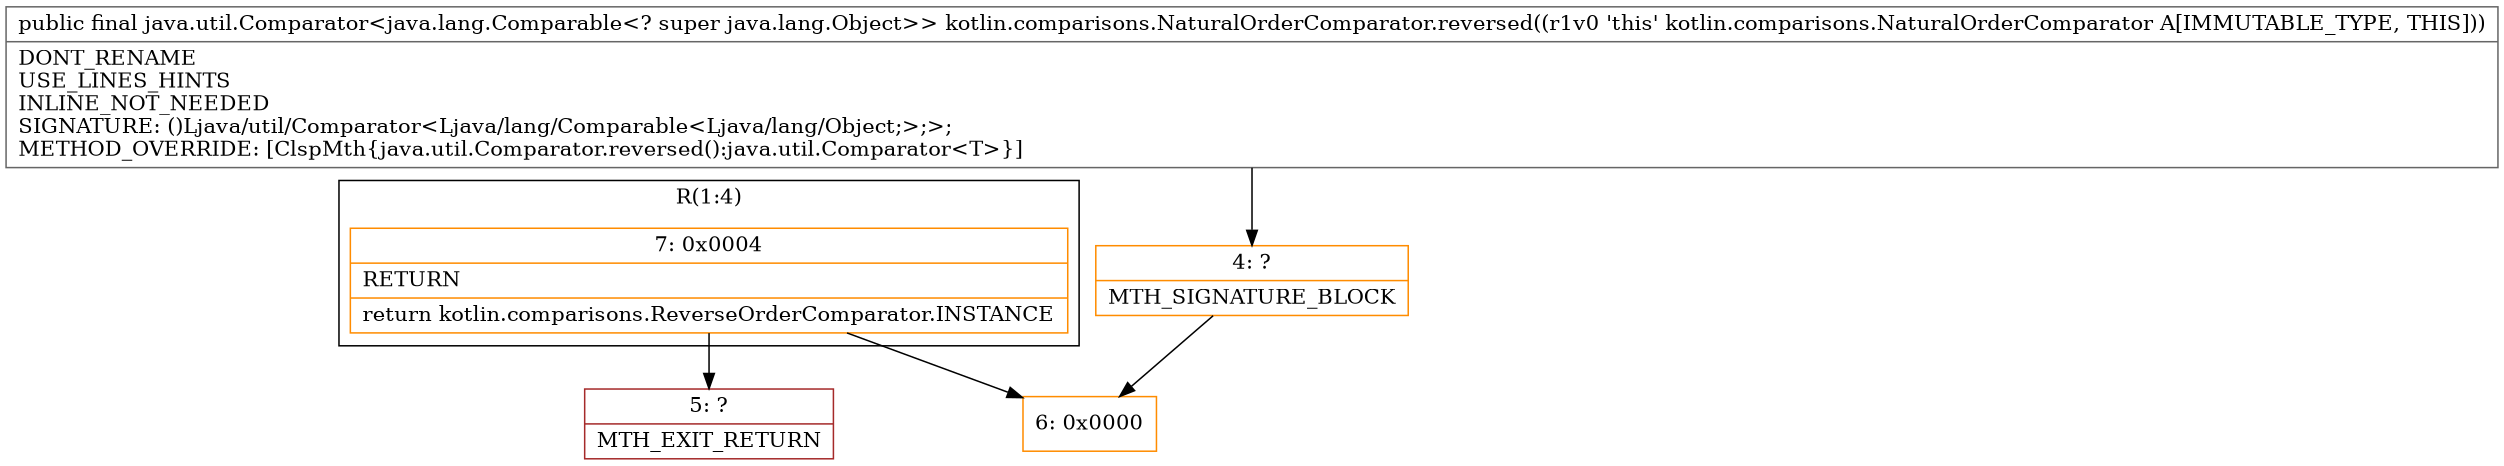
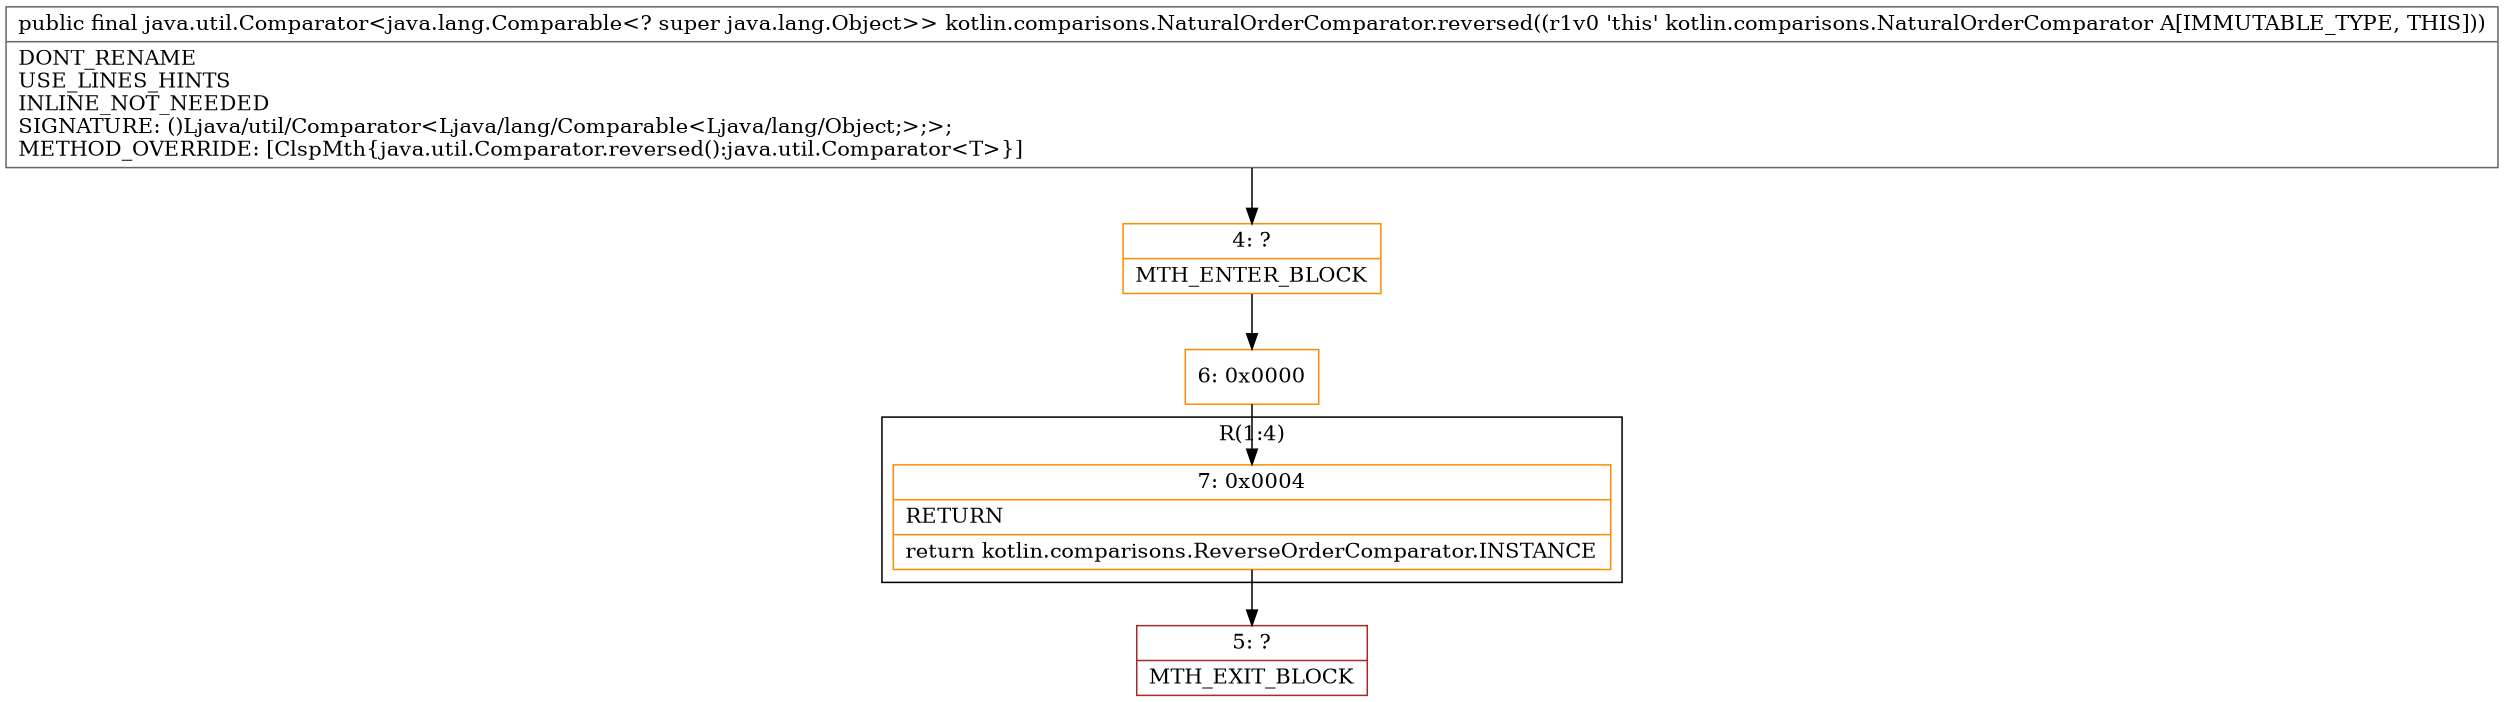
(1252, 297) -> (1252, 275)
(927, 363) -> (1252, 427)
(709, 441) -> (1252, 677)
